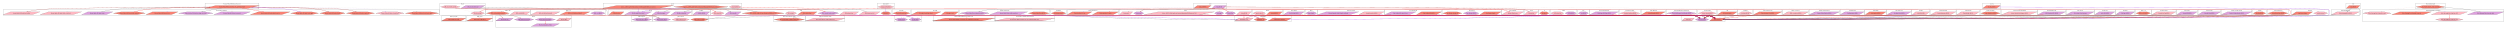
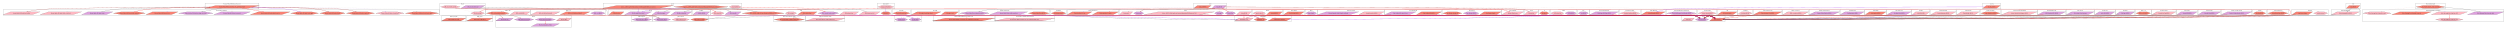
(2304, 9) -> (1821, 7)
(1294, 13) -> (1294, 13)
